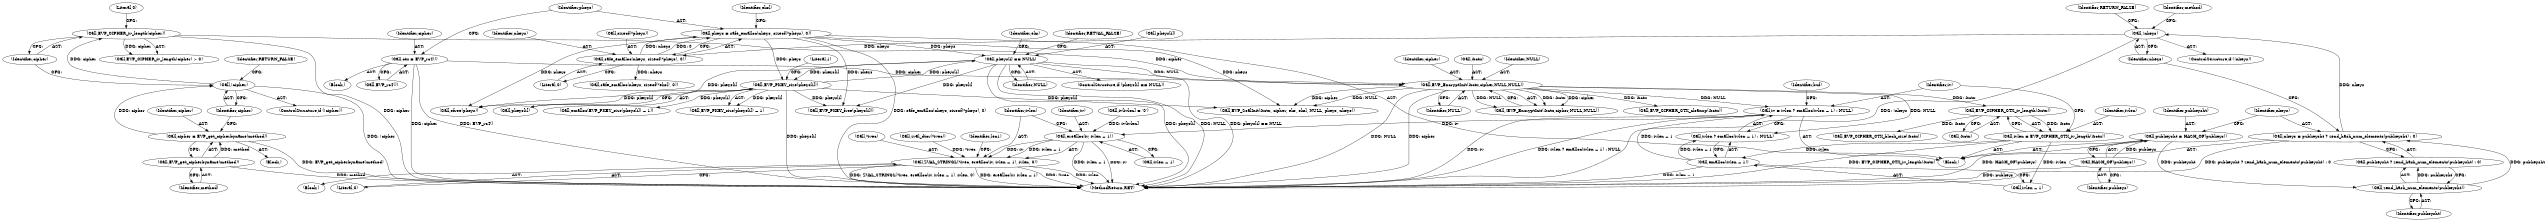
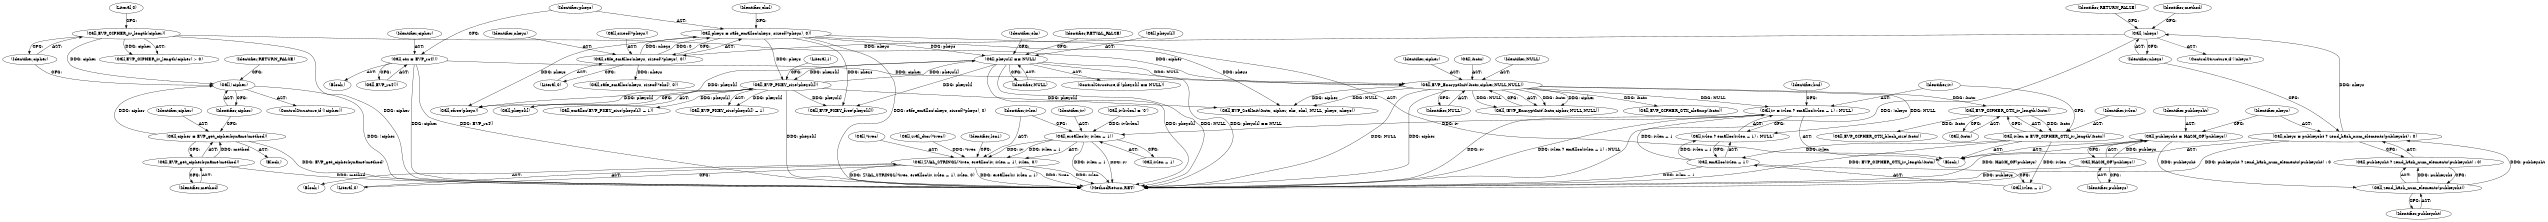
(118, 76) -> (115, 76)
